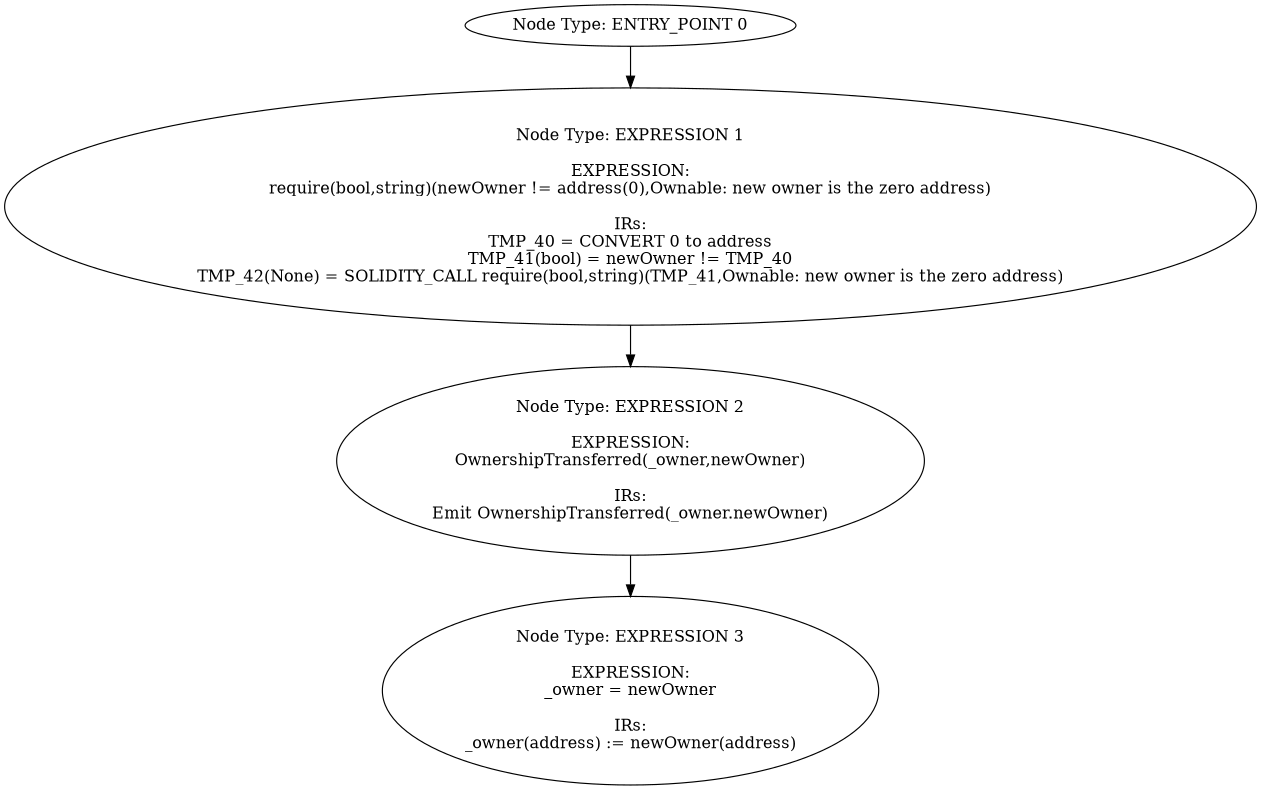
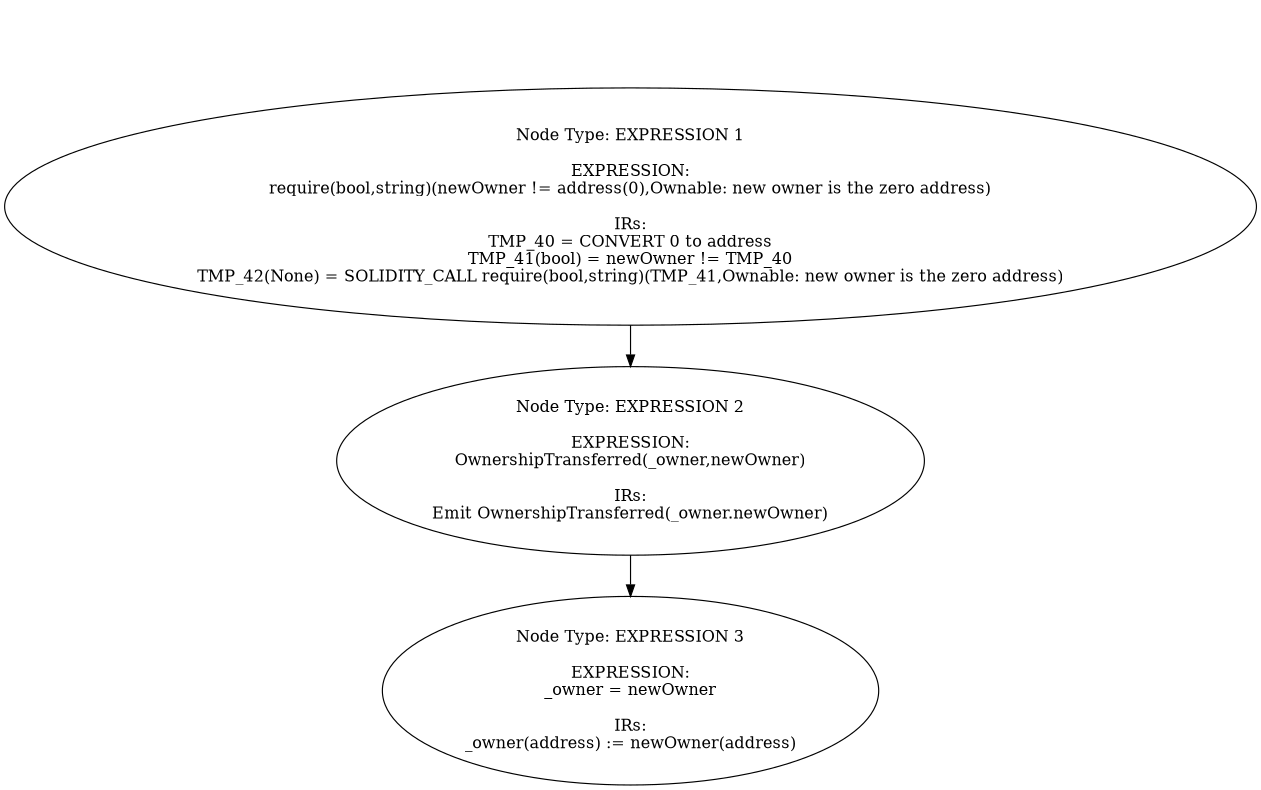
(631, 25) -> none
